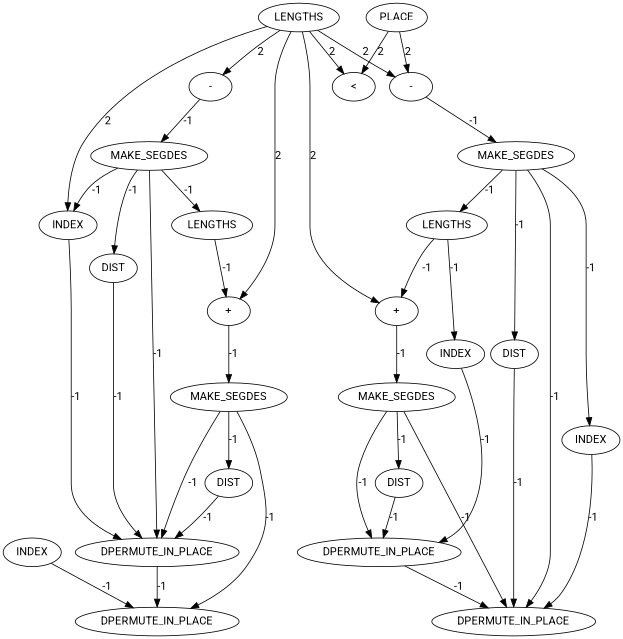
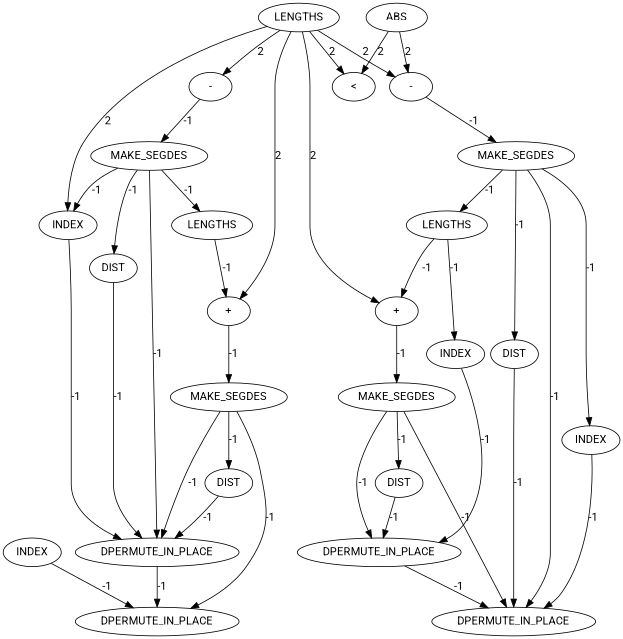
(397, 18) -> (397, 18)
